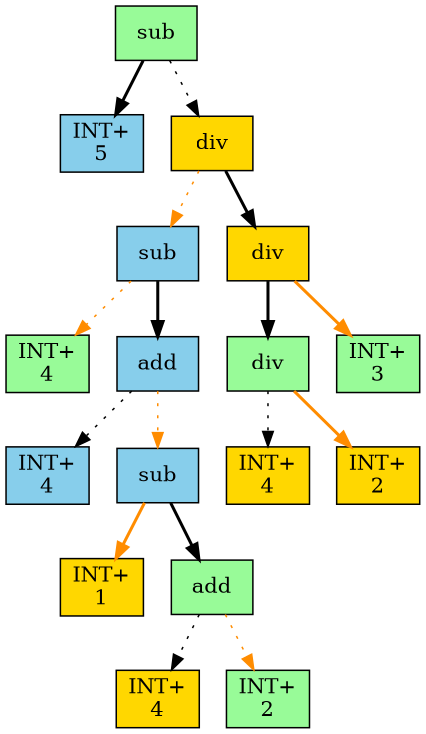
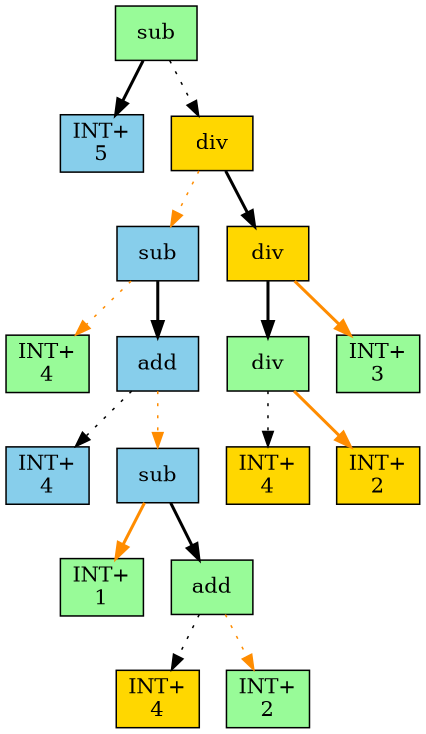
(102, 587) -> (102, 587)
